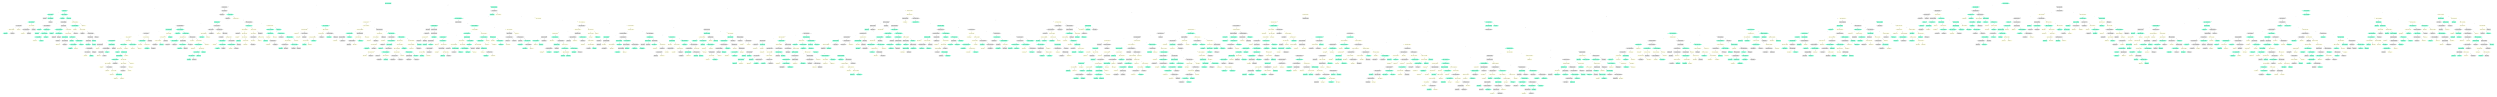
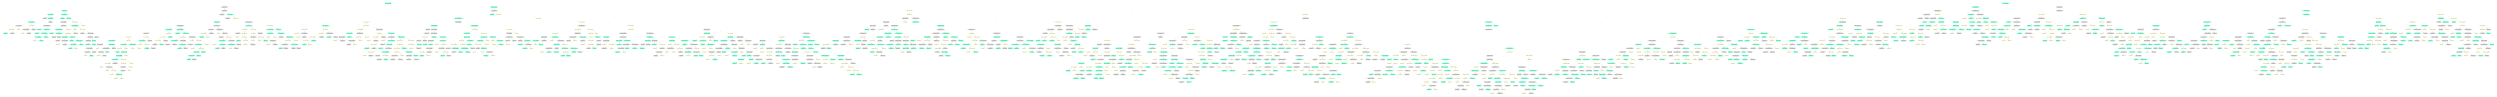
(361, 41) -> (361, 41)
(1245, 74) -> (1245, 74)
